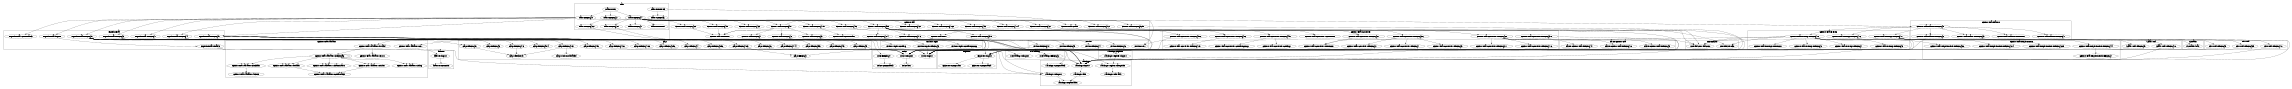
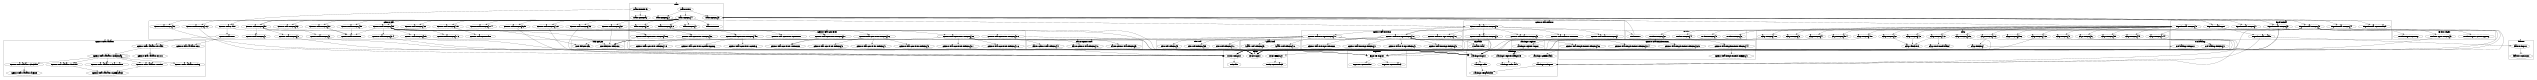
(885, 20) -> (1389, 19)
(1145, 30) -> (630, 30)
